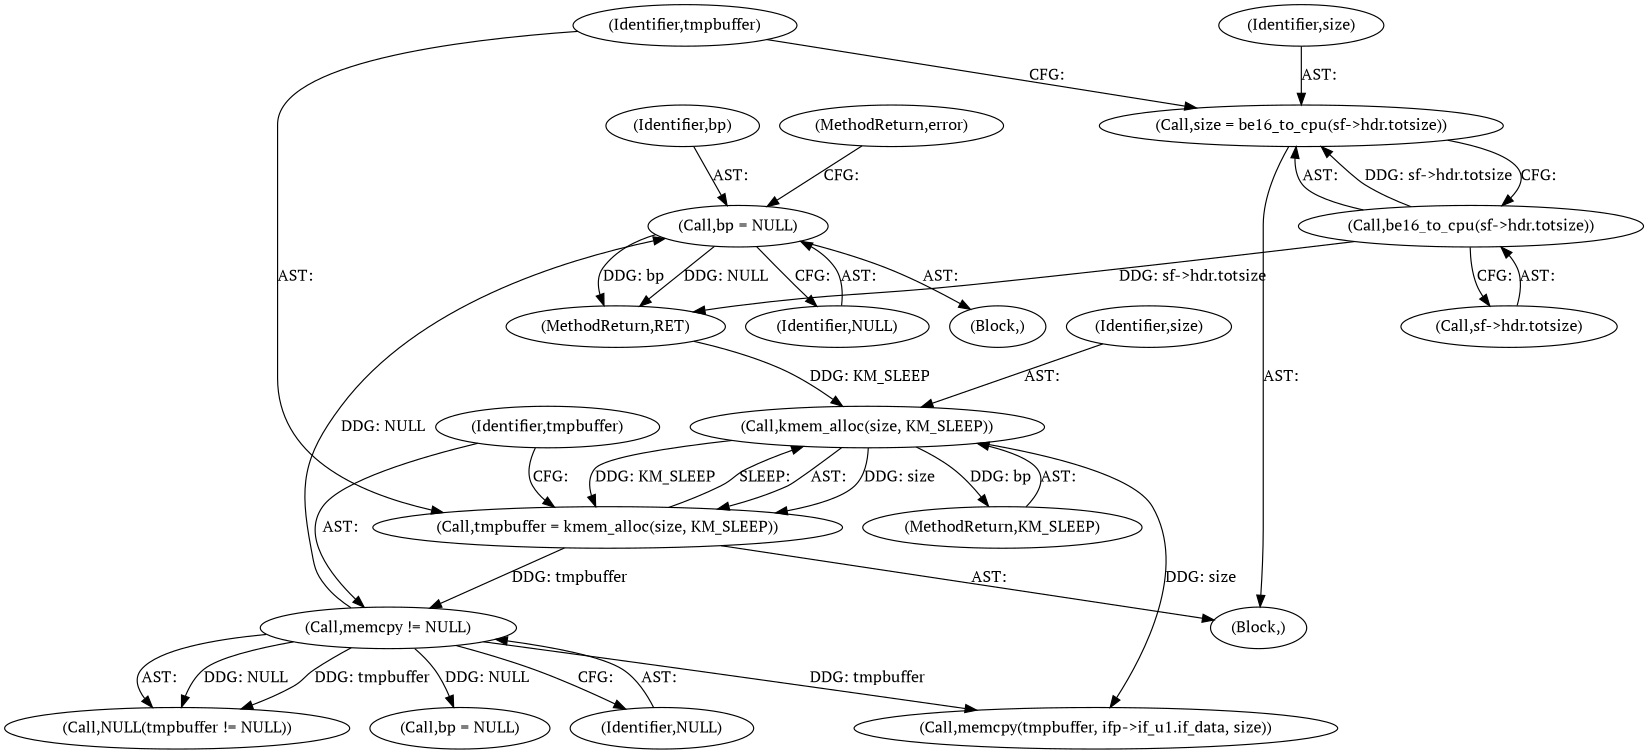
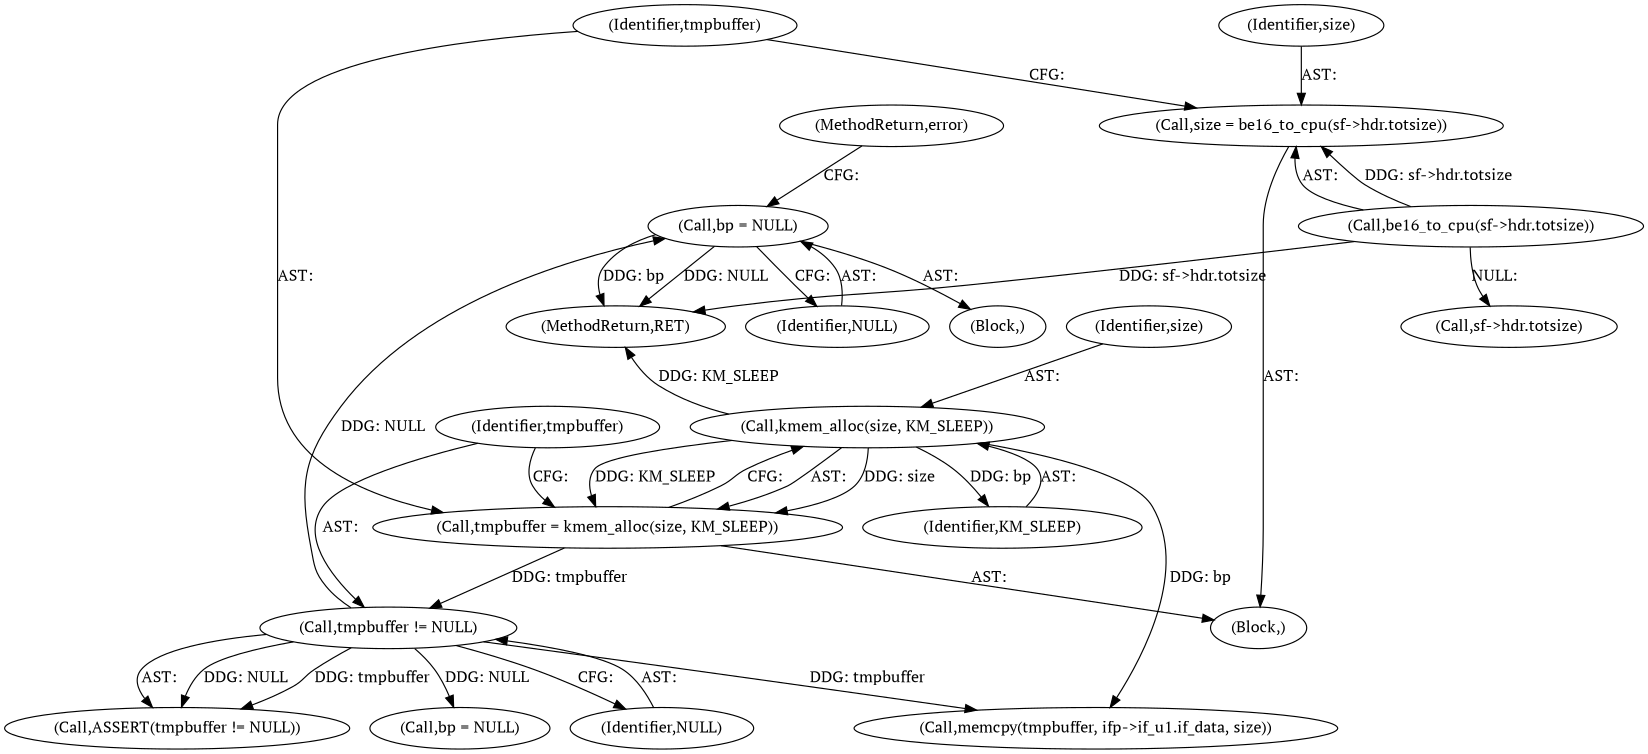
(683, 126) -> none
(1500, 156) -> none
(1497, 276) -> (1497, 276)
(1520, 279) -> none
(767, 363) -> (675, 395)
(768, 477) -> (768, 477)
(1002, 527) -> (1002, 527)
(1201, 578) -> (1201, 578)
(388, 628) -> (388, 628)
(177, 728) -> (177, 728)
